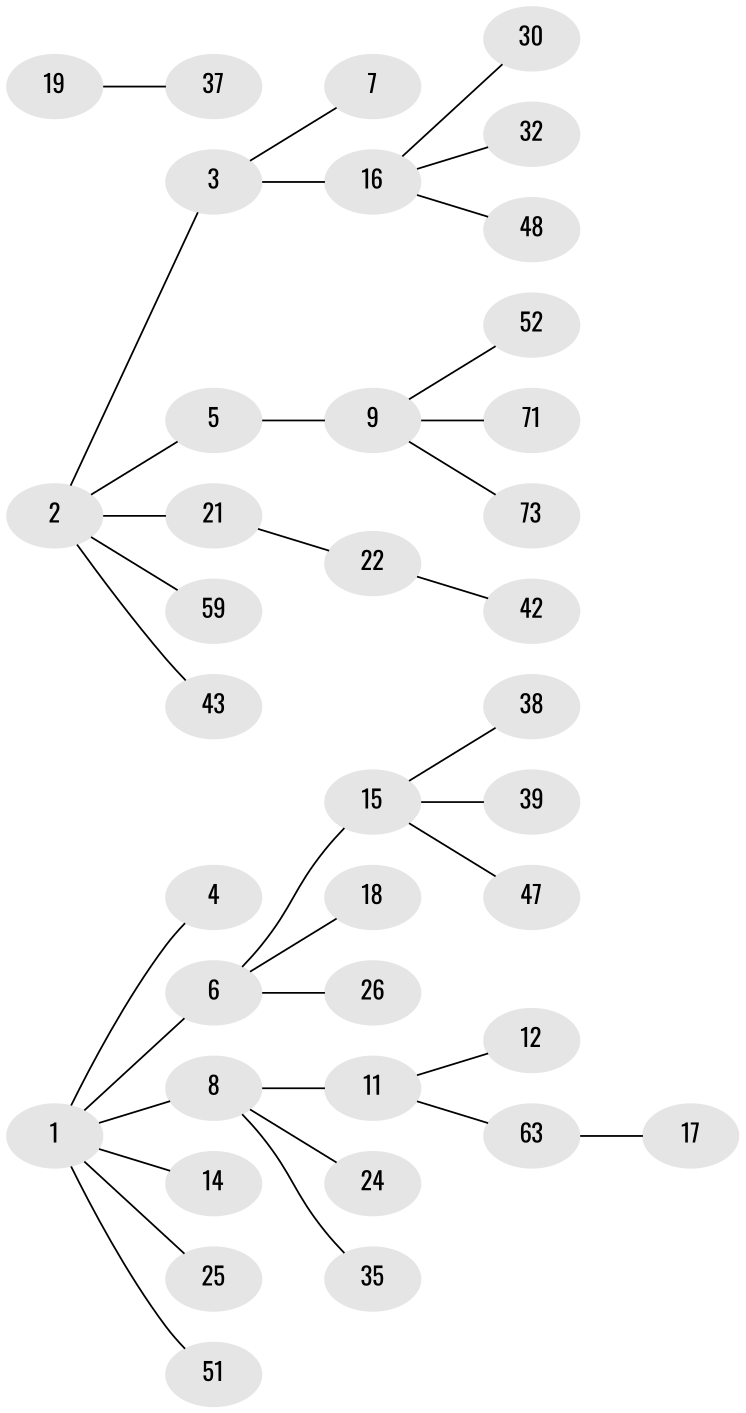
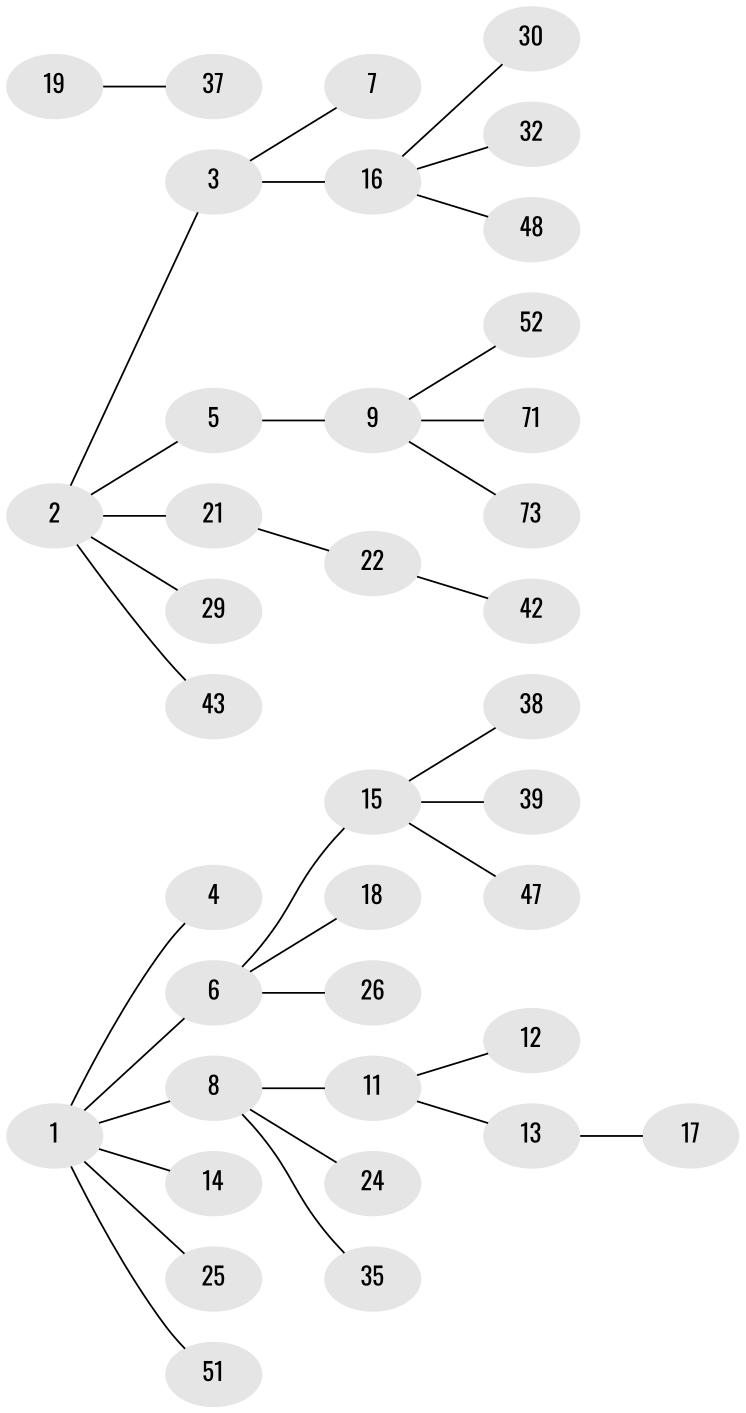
(214, 611) -> (214, 611)
(532, 1136) -> (532, 1136)
